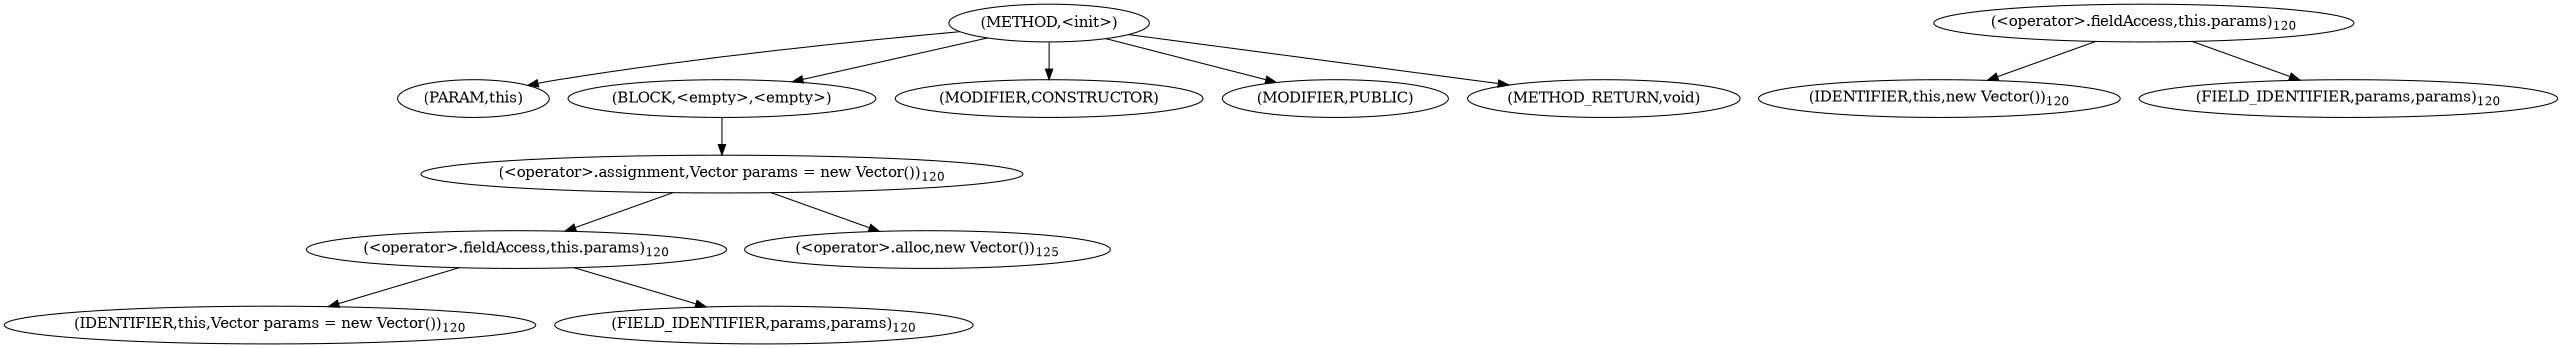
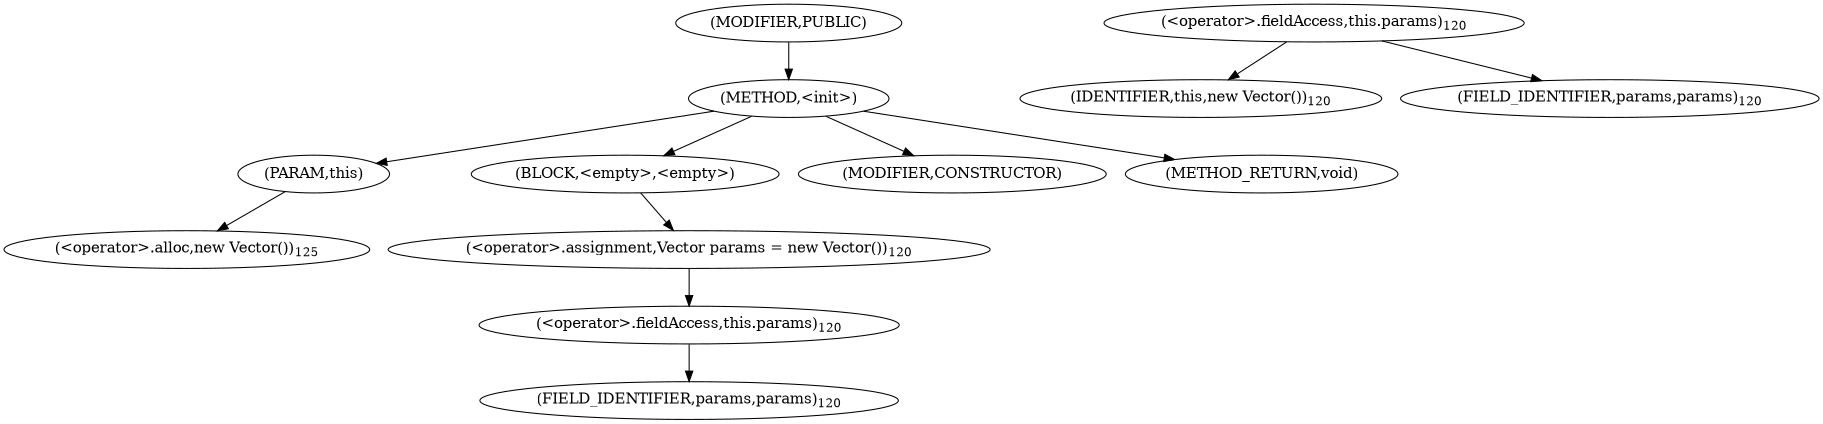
(1186, 59) -> (789, 56)
(820, 210) -> (256, 208)
(270, 325) -> none
